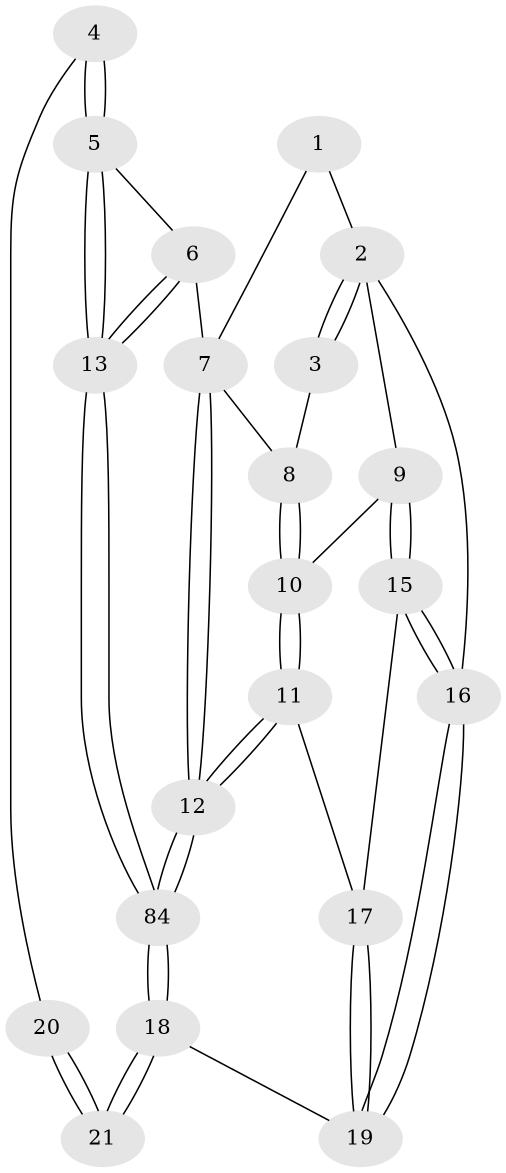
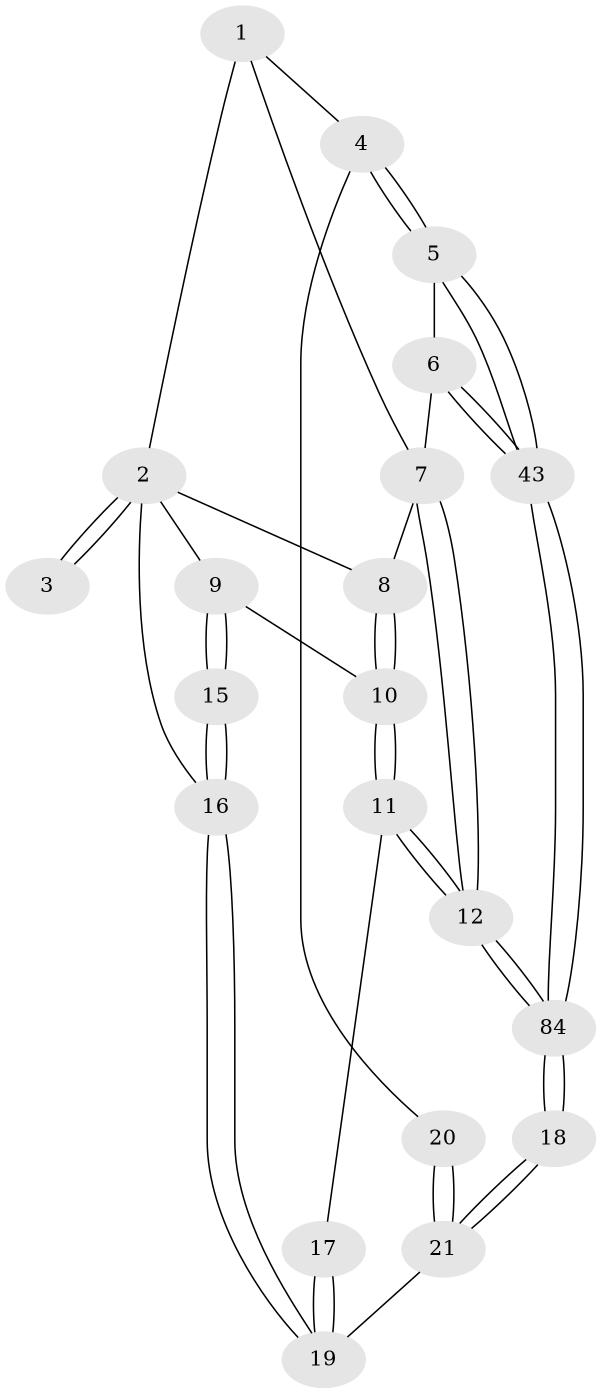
none -> (302, 89)
(95, 365) -> (533, 476)
(303, 420) -> (265, 531)
(381, 752) -> none
(259, 1084) -> (384, 1305)
